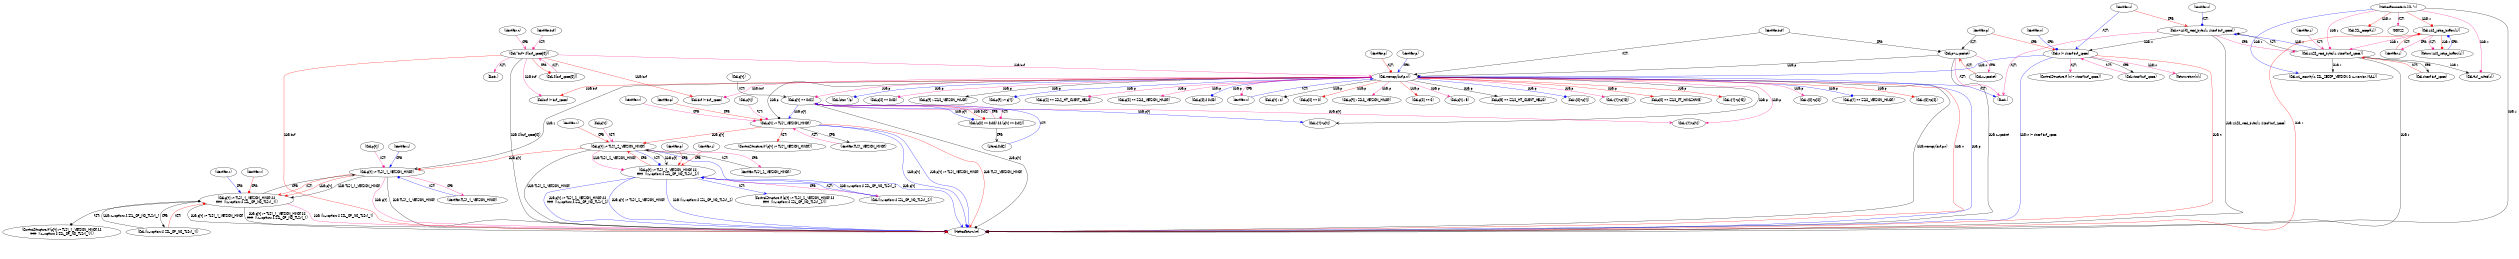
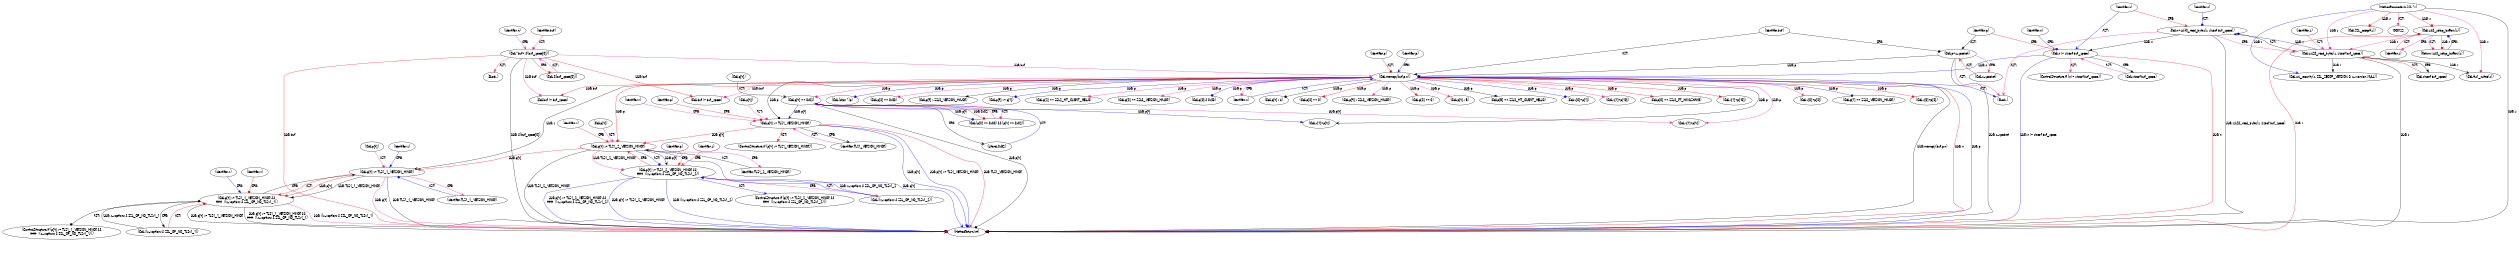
(2415, 61) -> (2415, 61)
(2189, 77) -> none
none -> (971, 81)
(997, 134) -> (941, 113)
